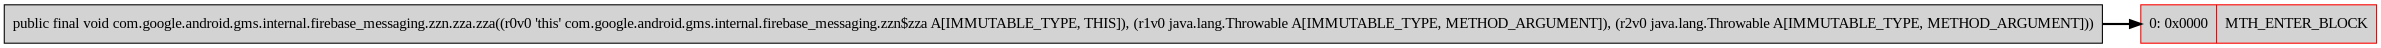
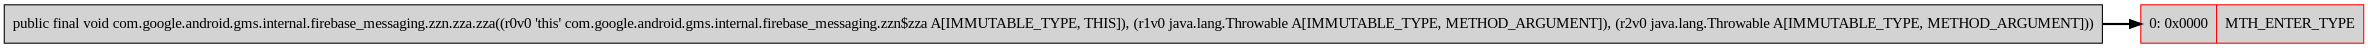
(2297, 23) -> (2290, 23)
